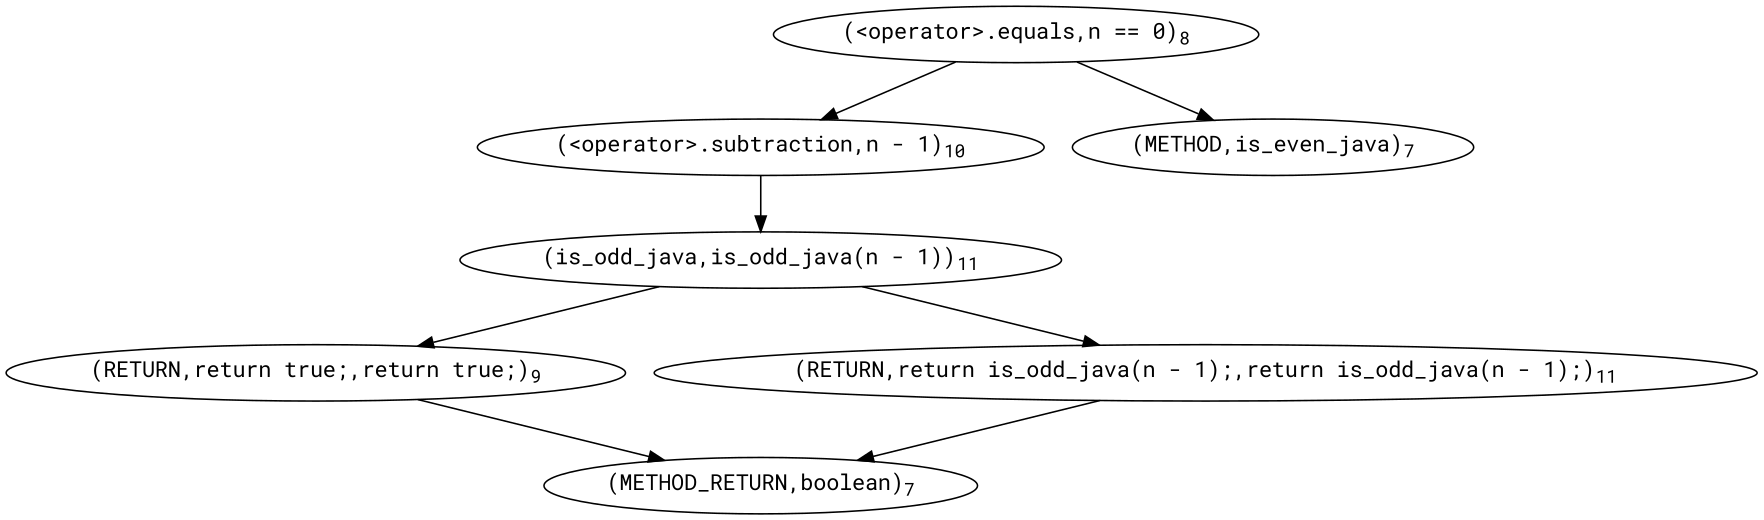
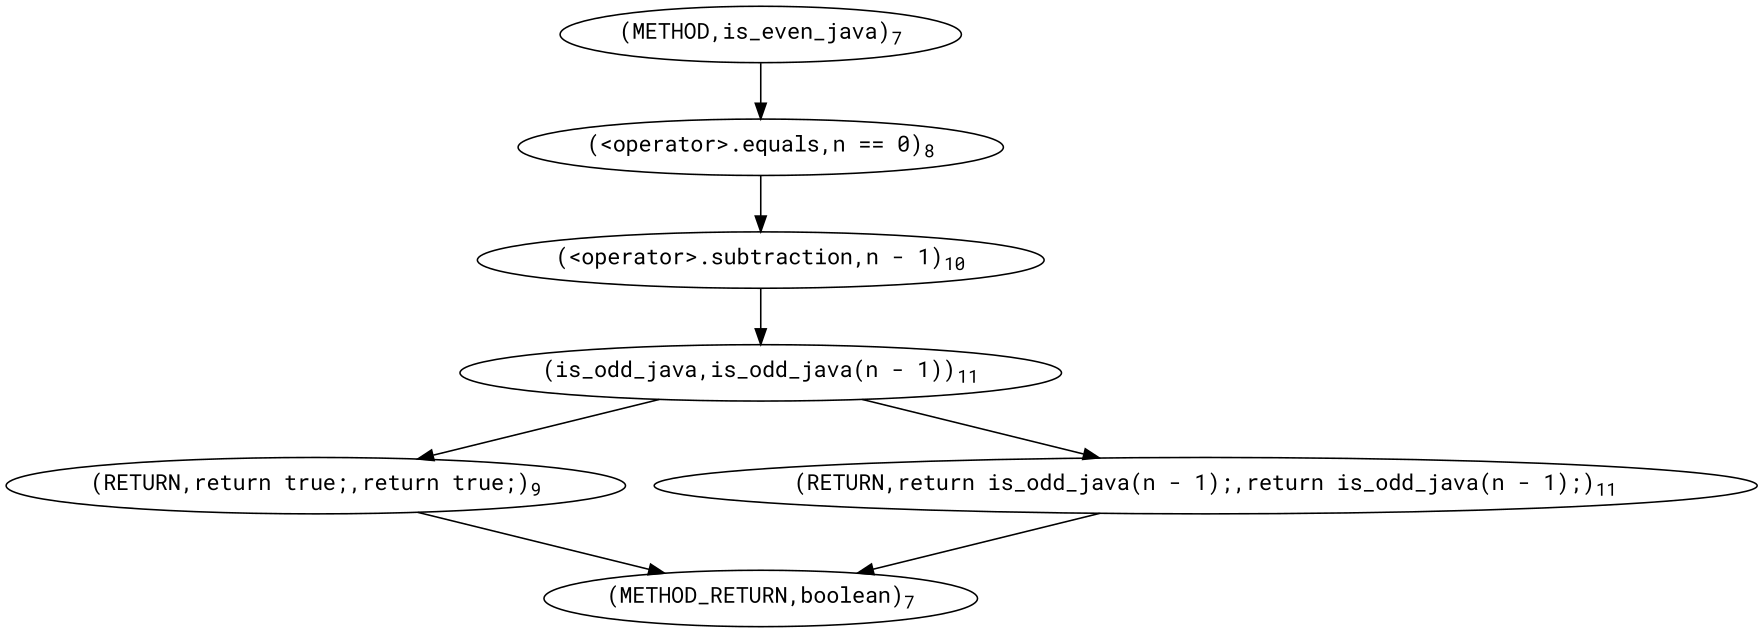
(1138, 88) -> (761, 83)
